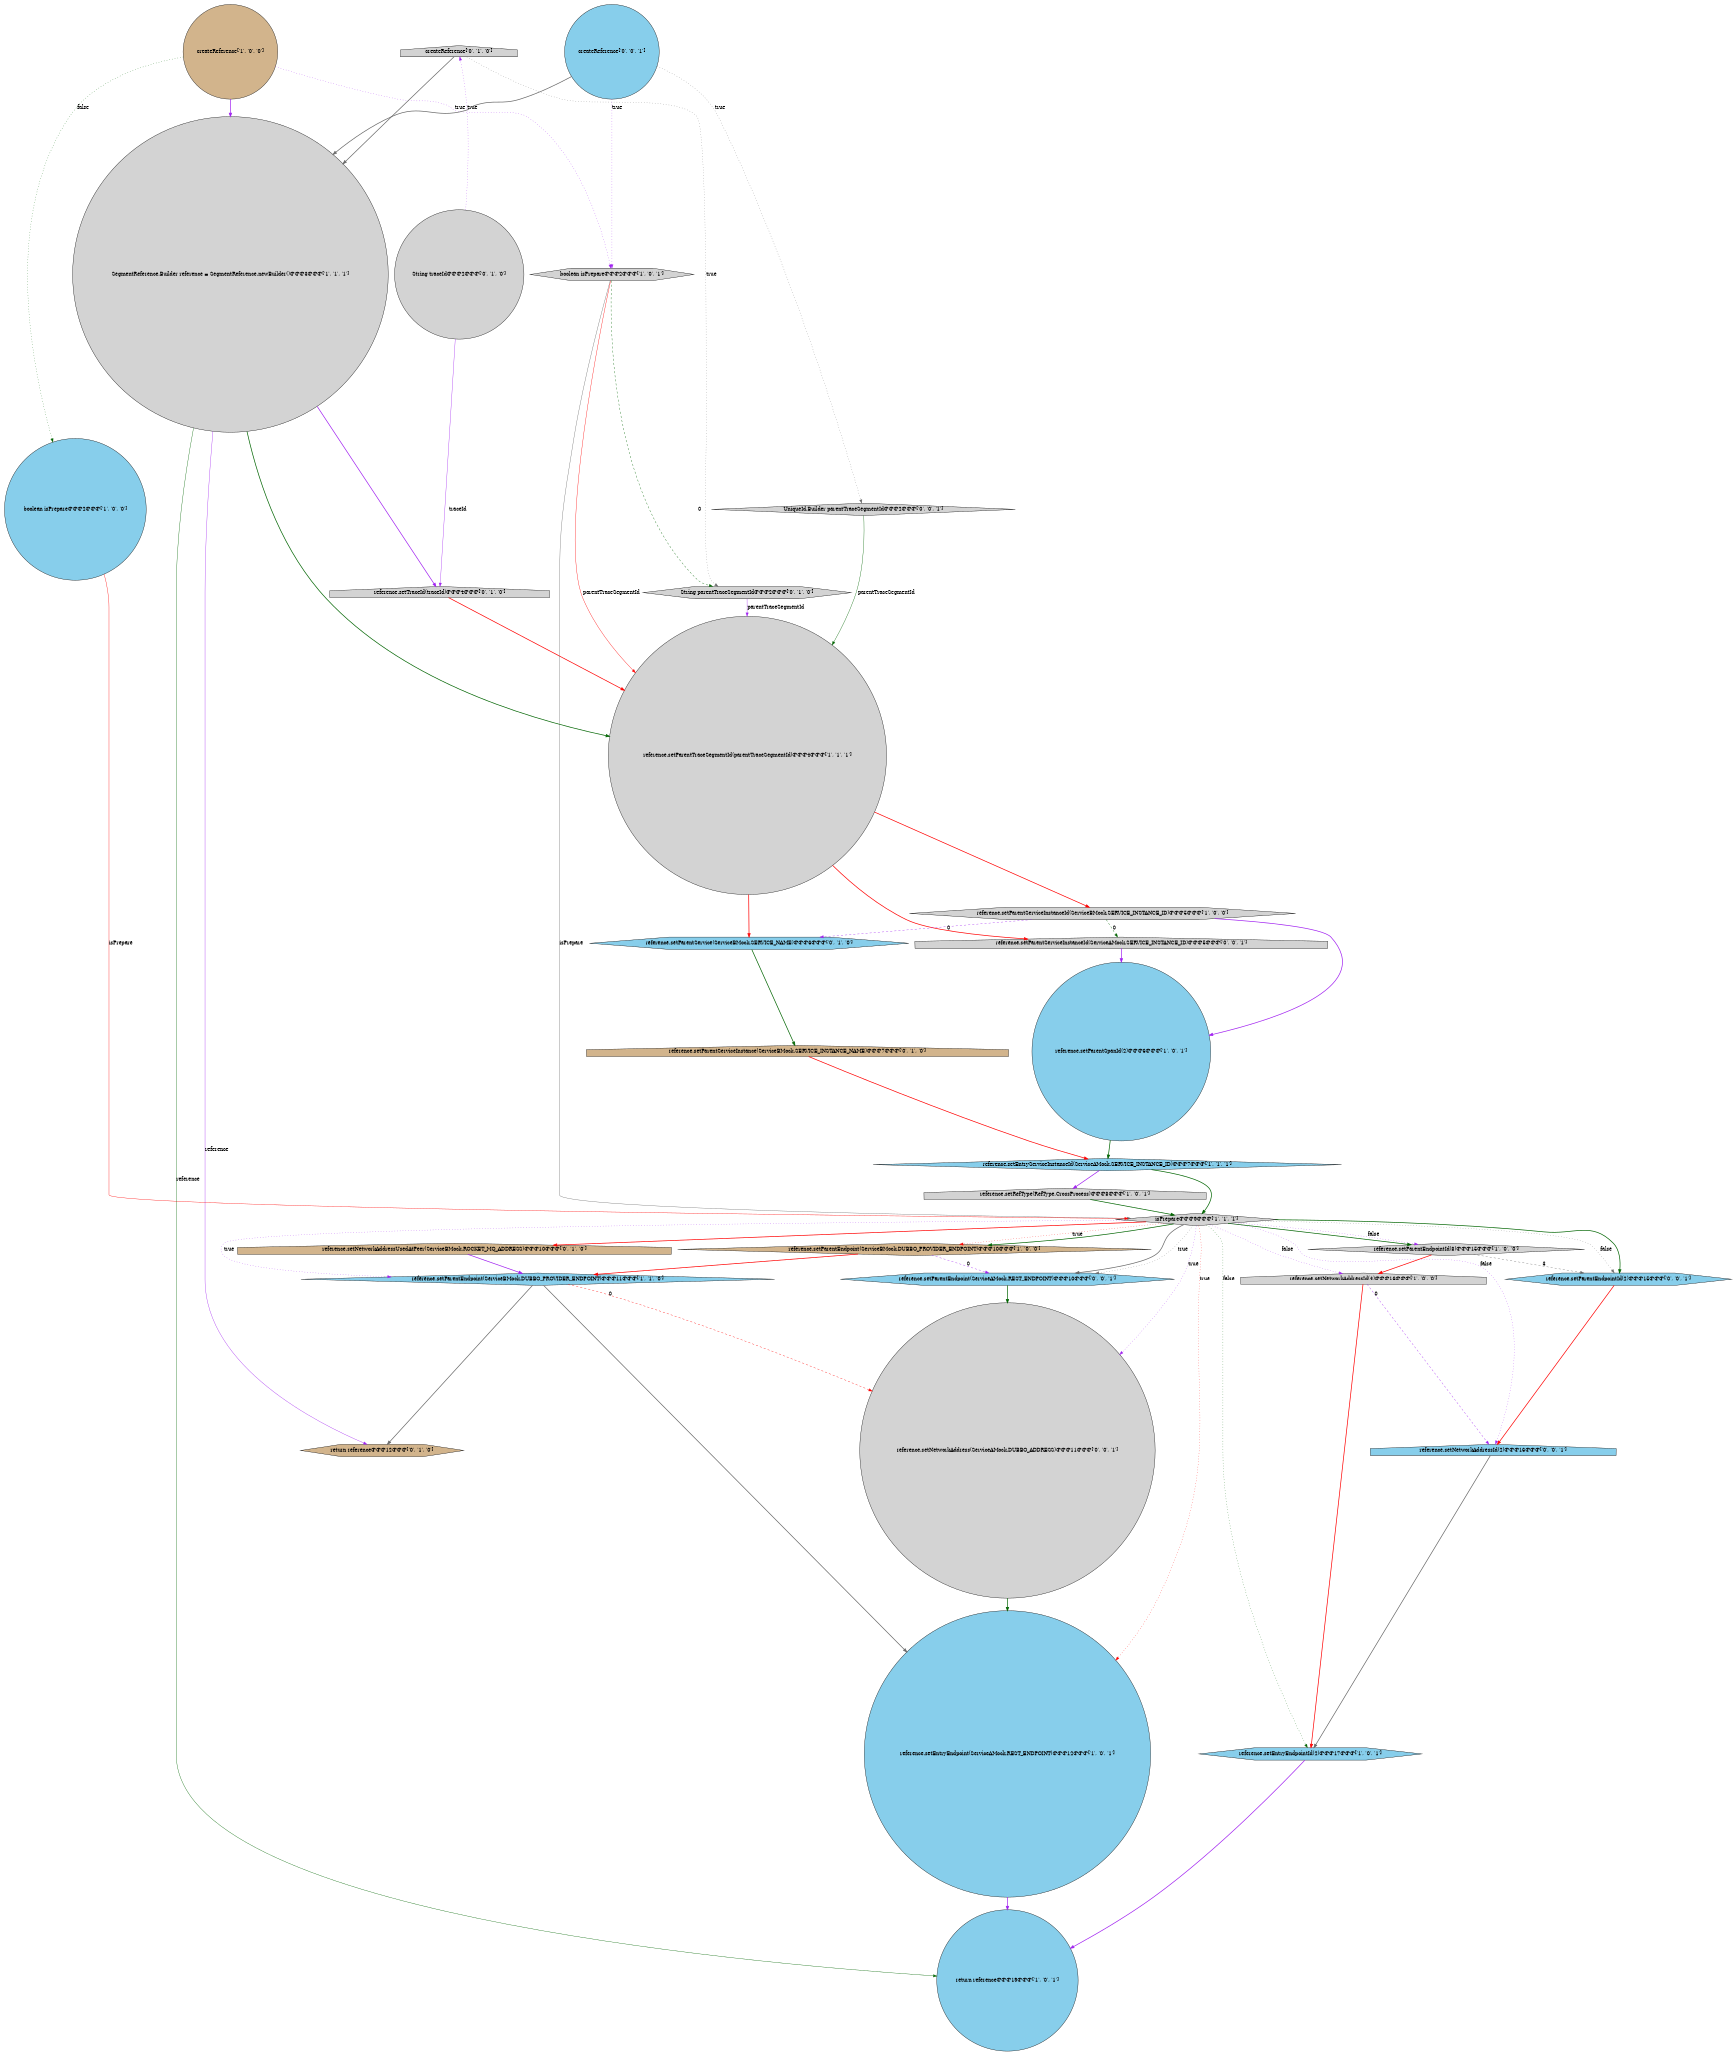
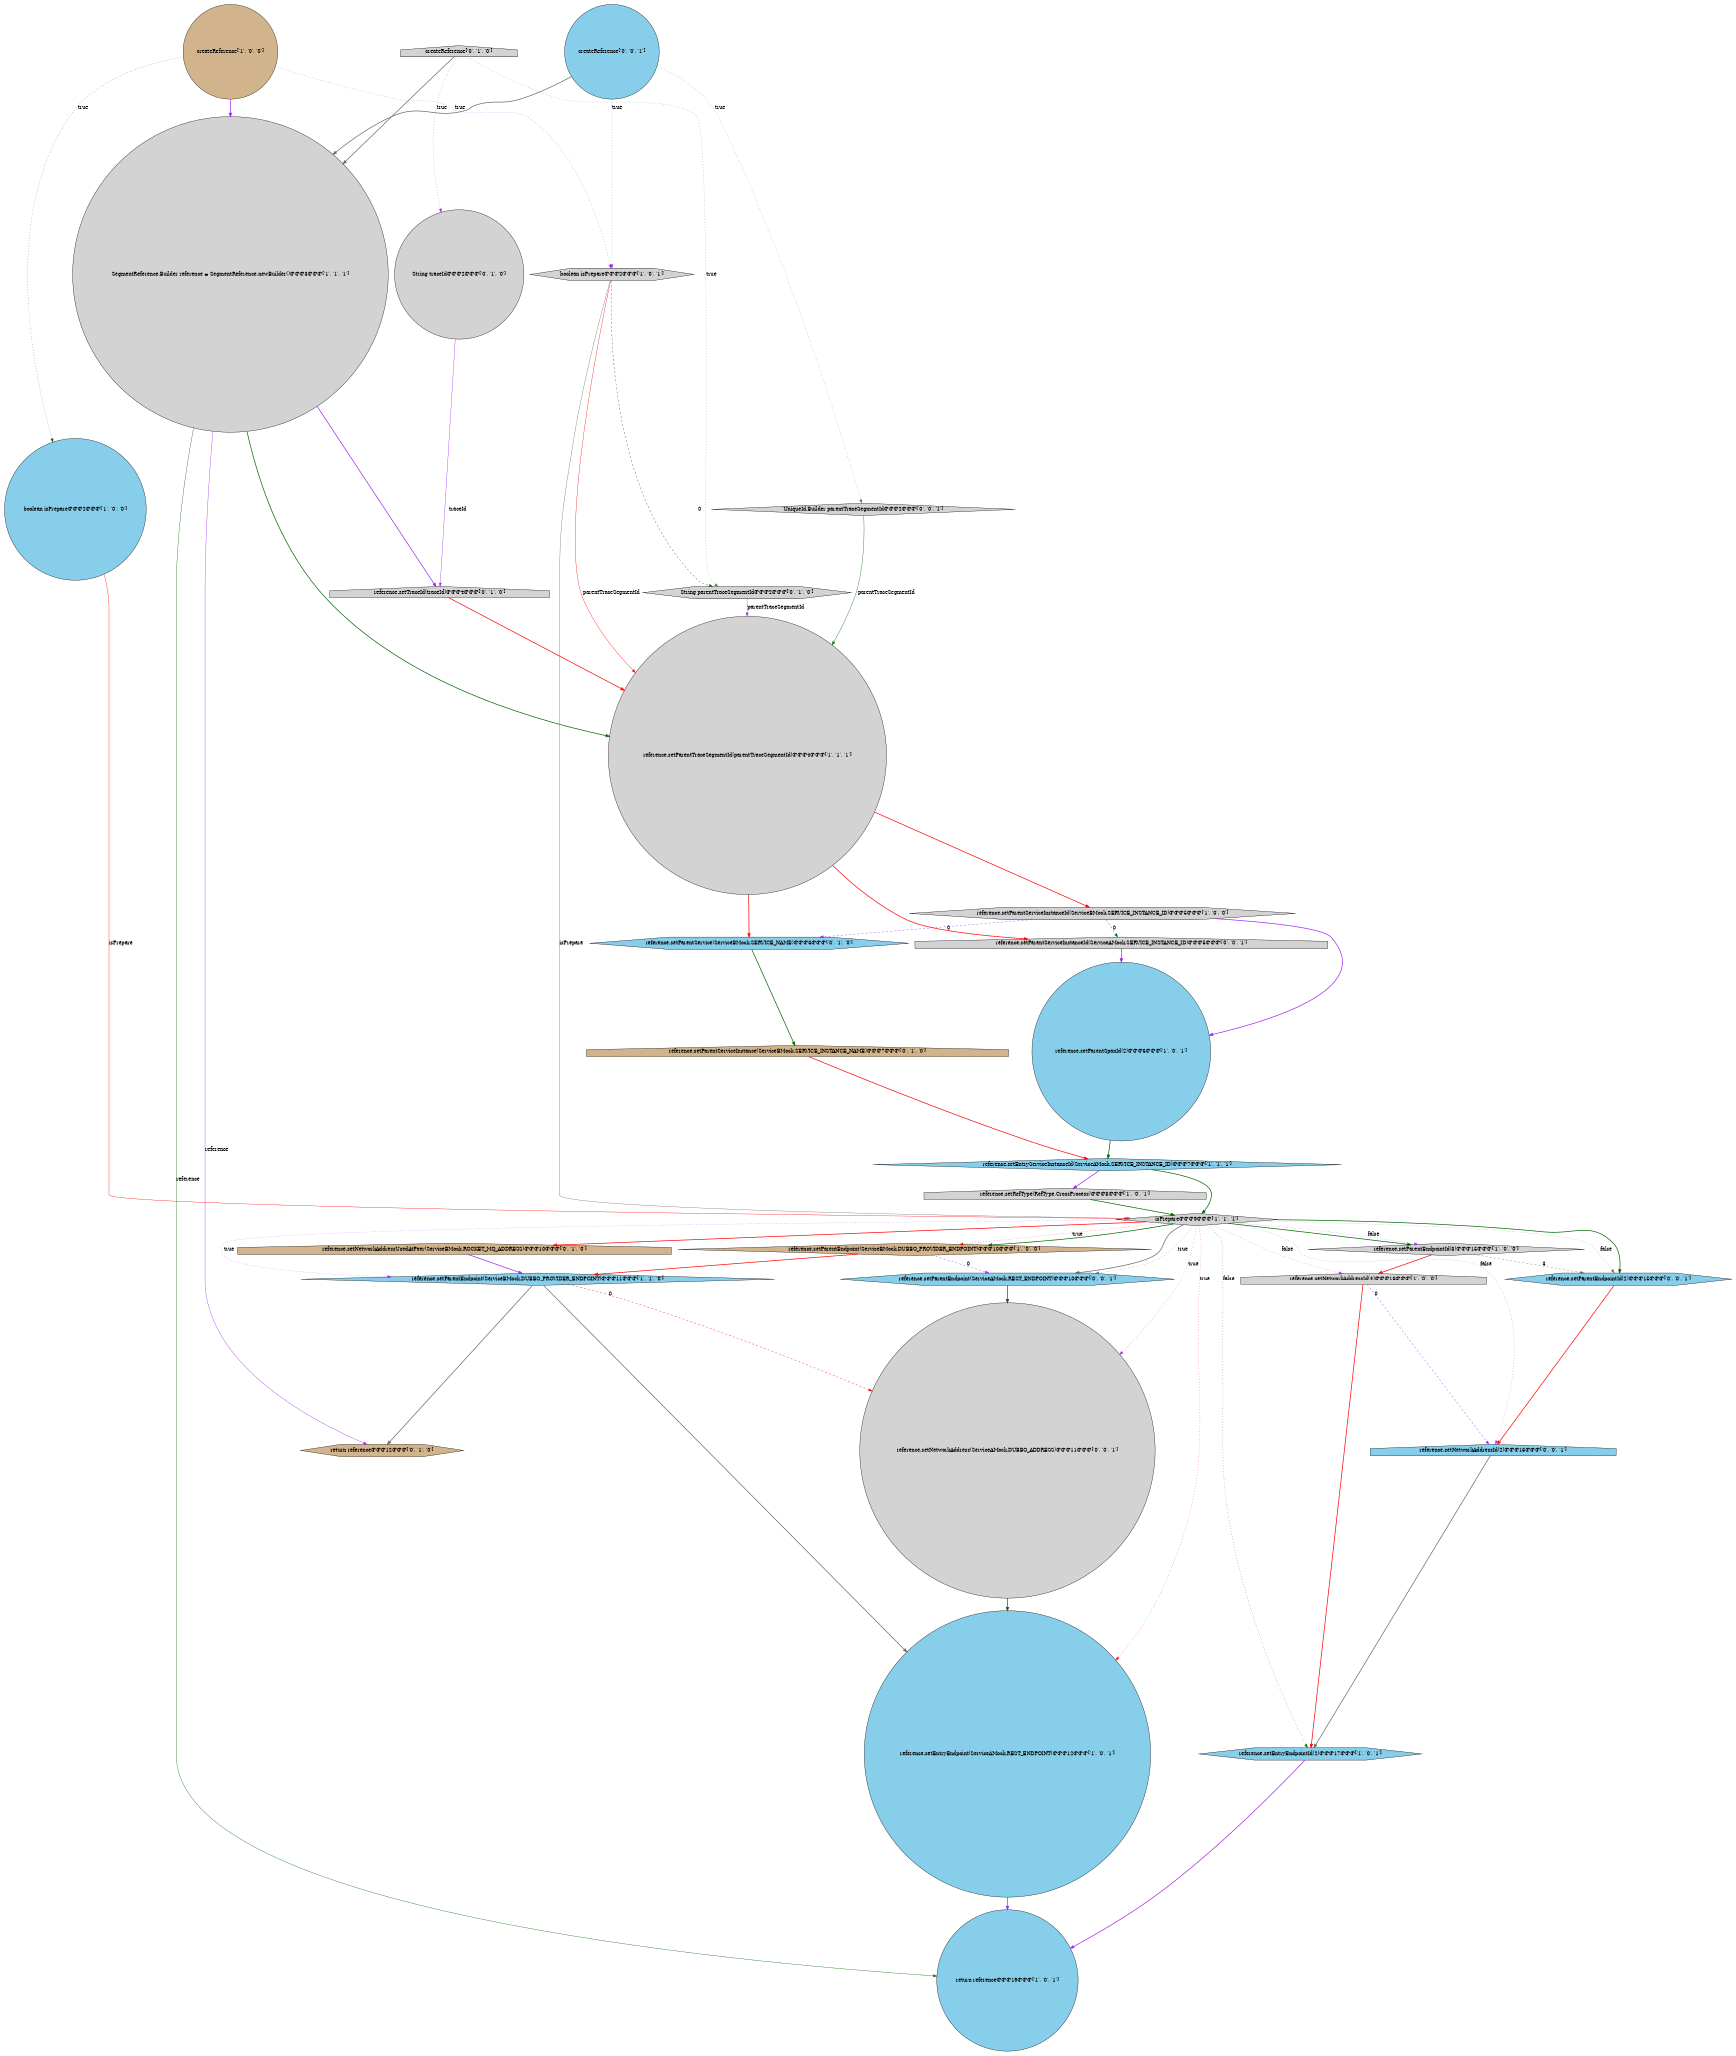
(83, 108) -> (83, 108)
(468, 135) -> (433, 131)
